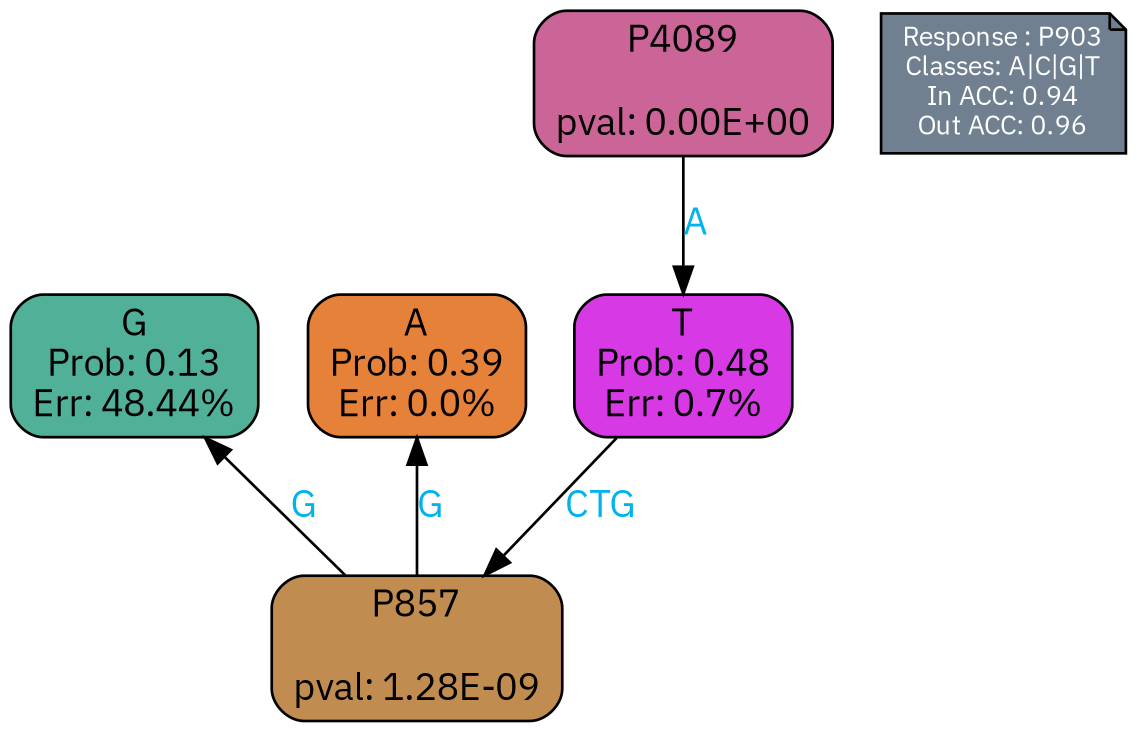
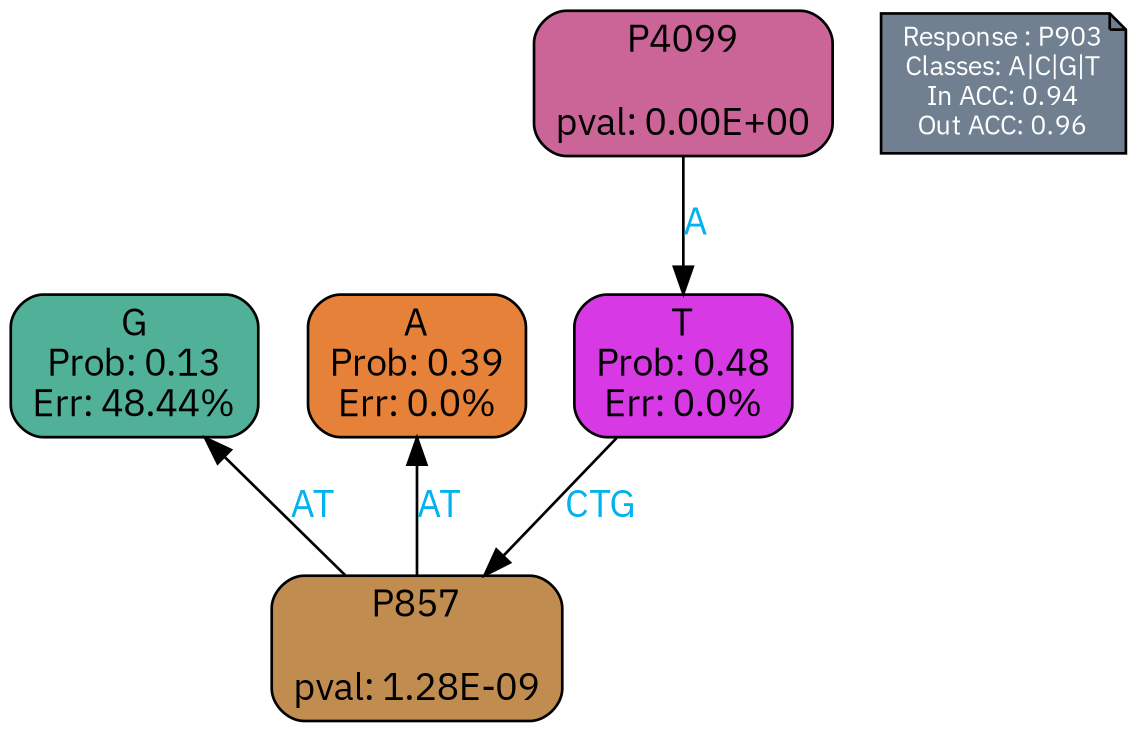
(683, 83) -> (683, 83)
(683, 366) -> (683, 366)
(304, 507) -> (313, 507)
(430, 507) -> (440, 507)
